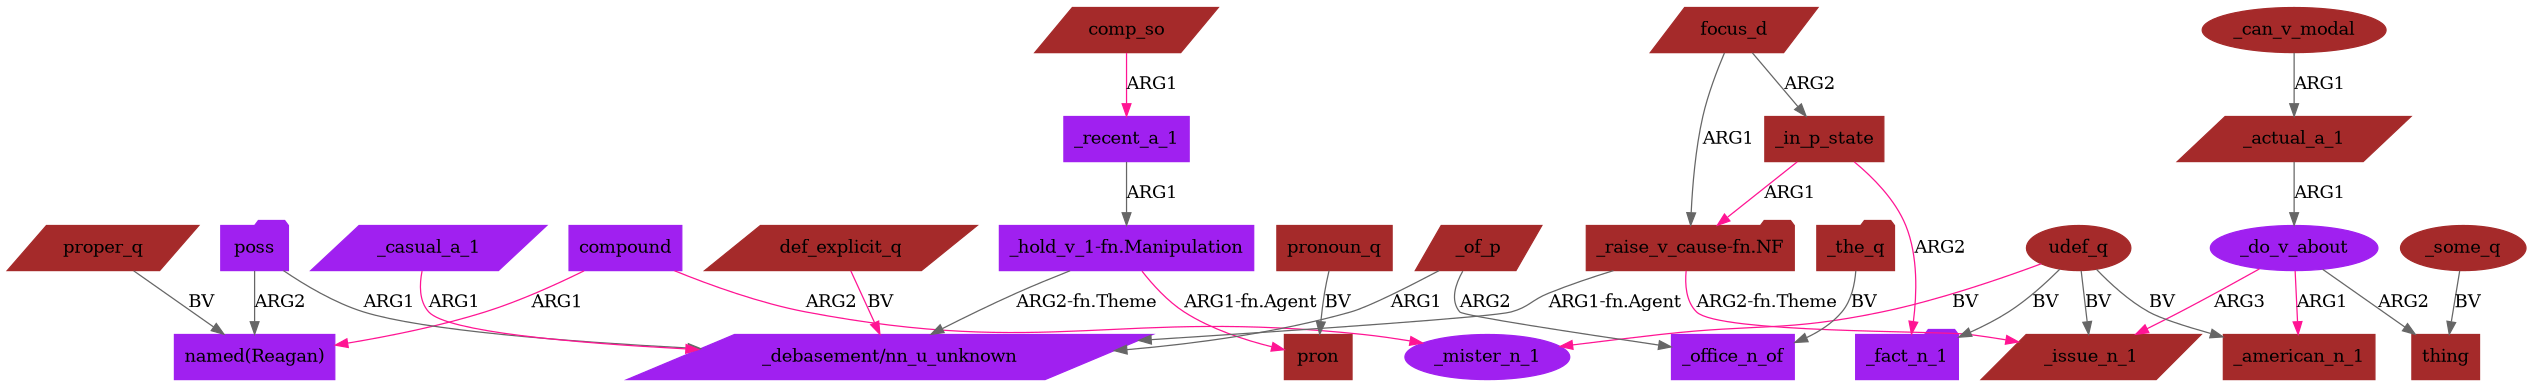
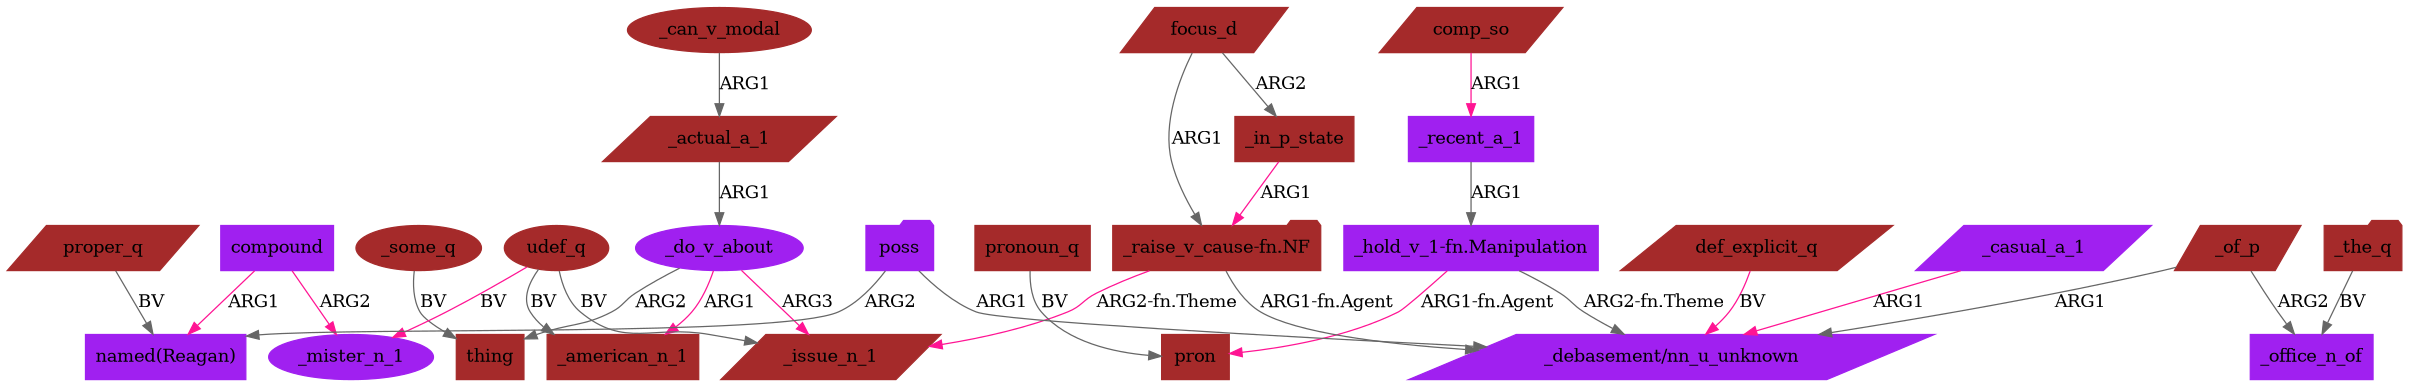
(1907, 357) -> none
